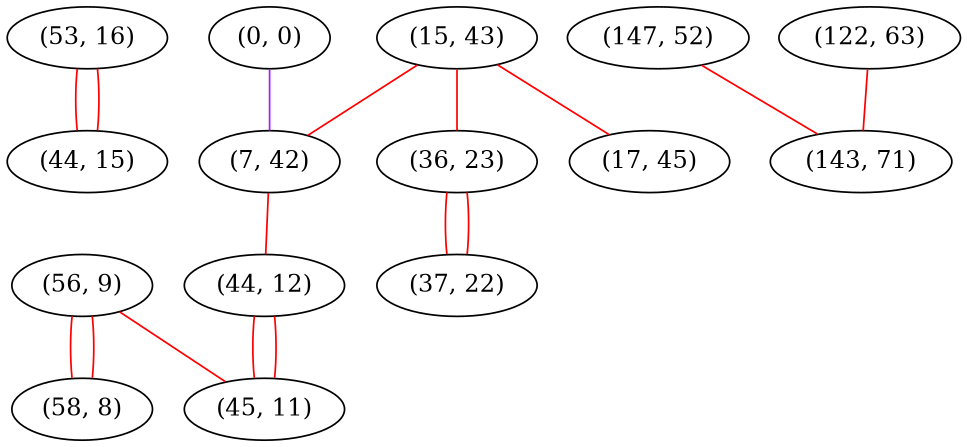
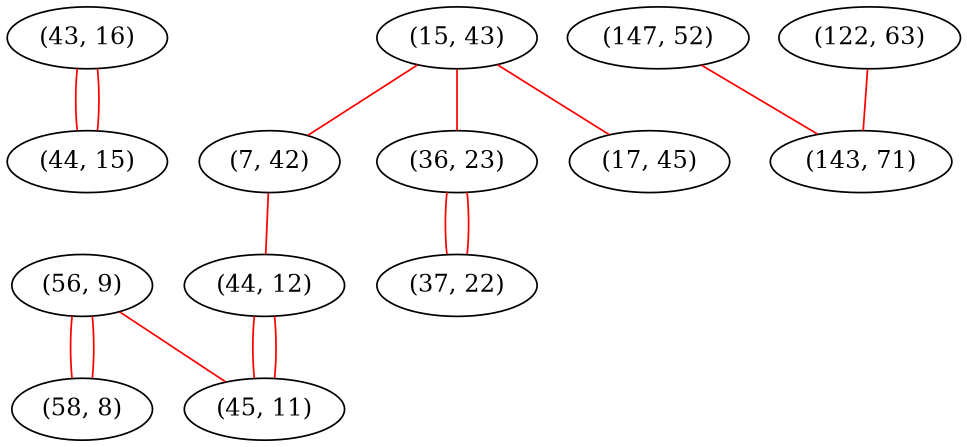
(87, 38) -> (87, 38)
(270, 38) -> none
